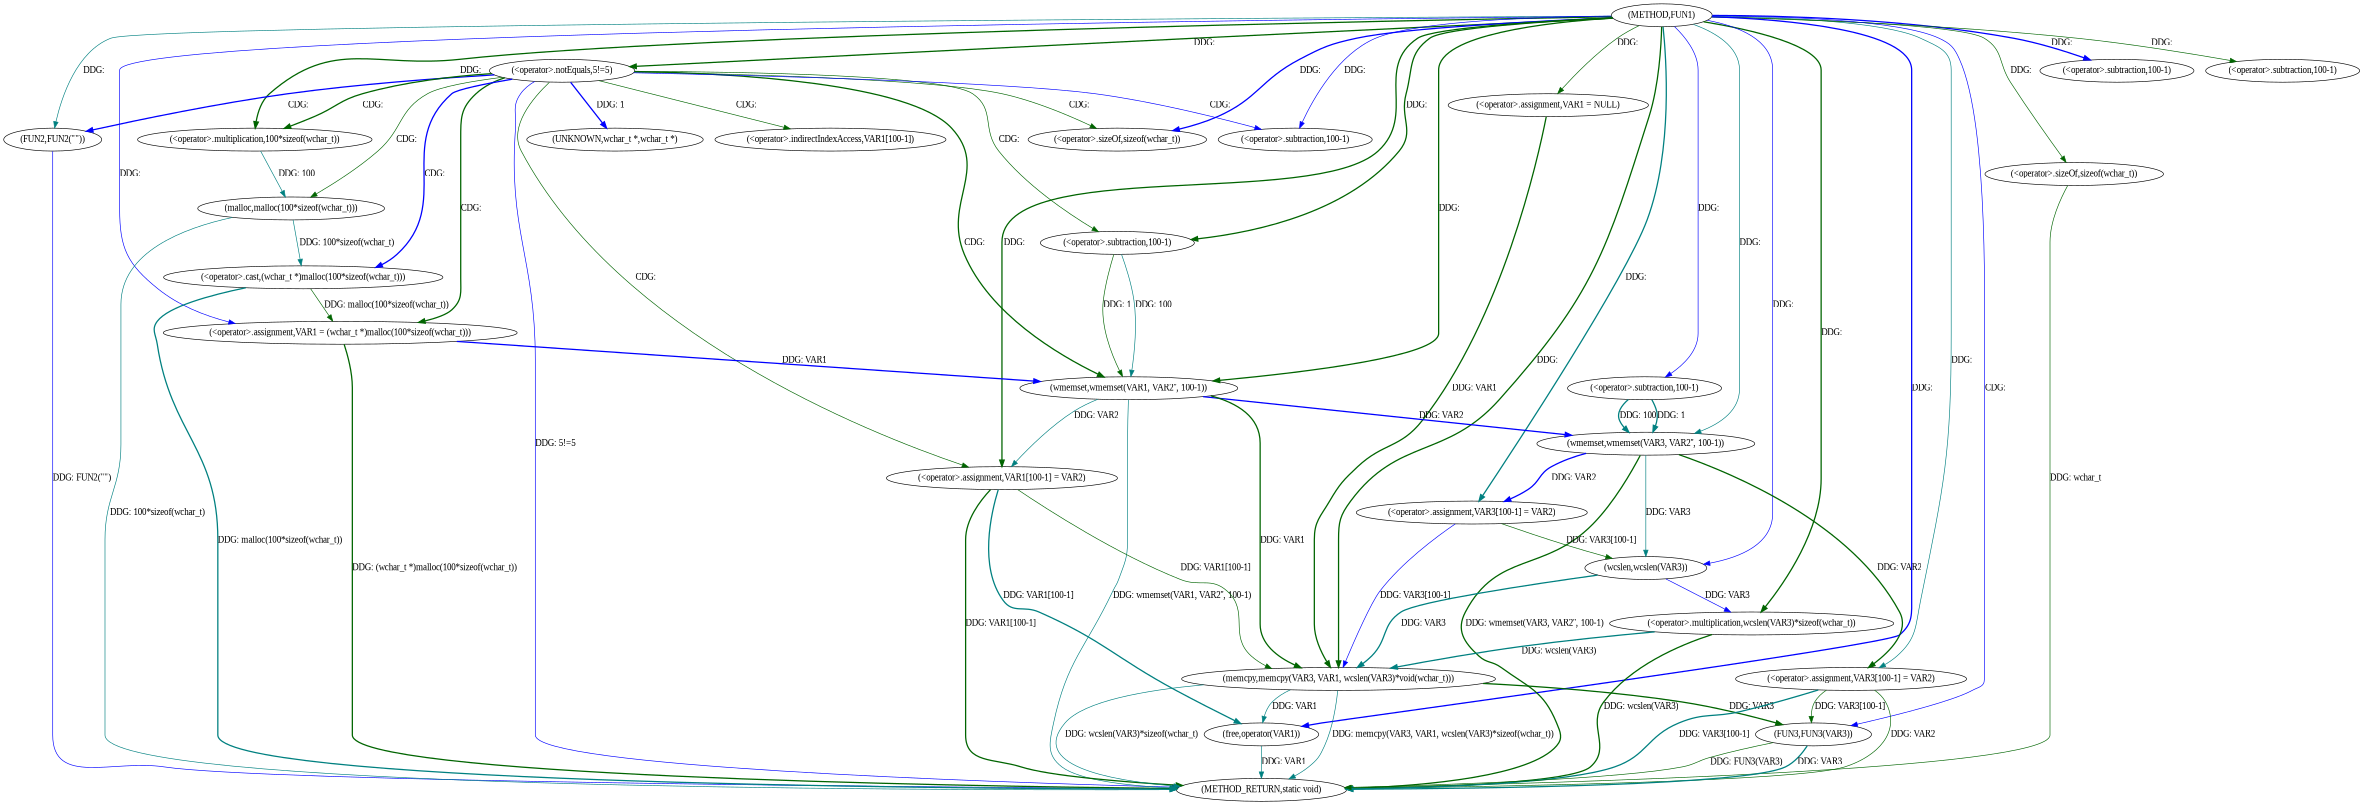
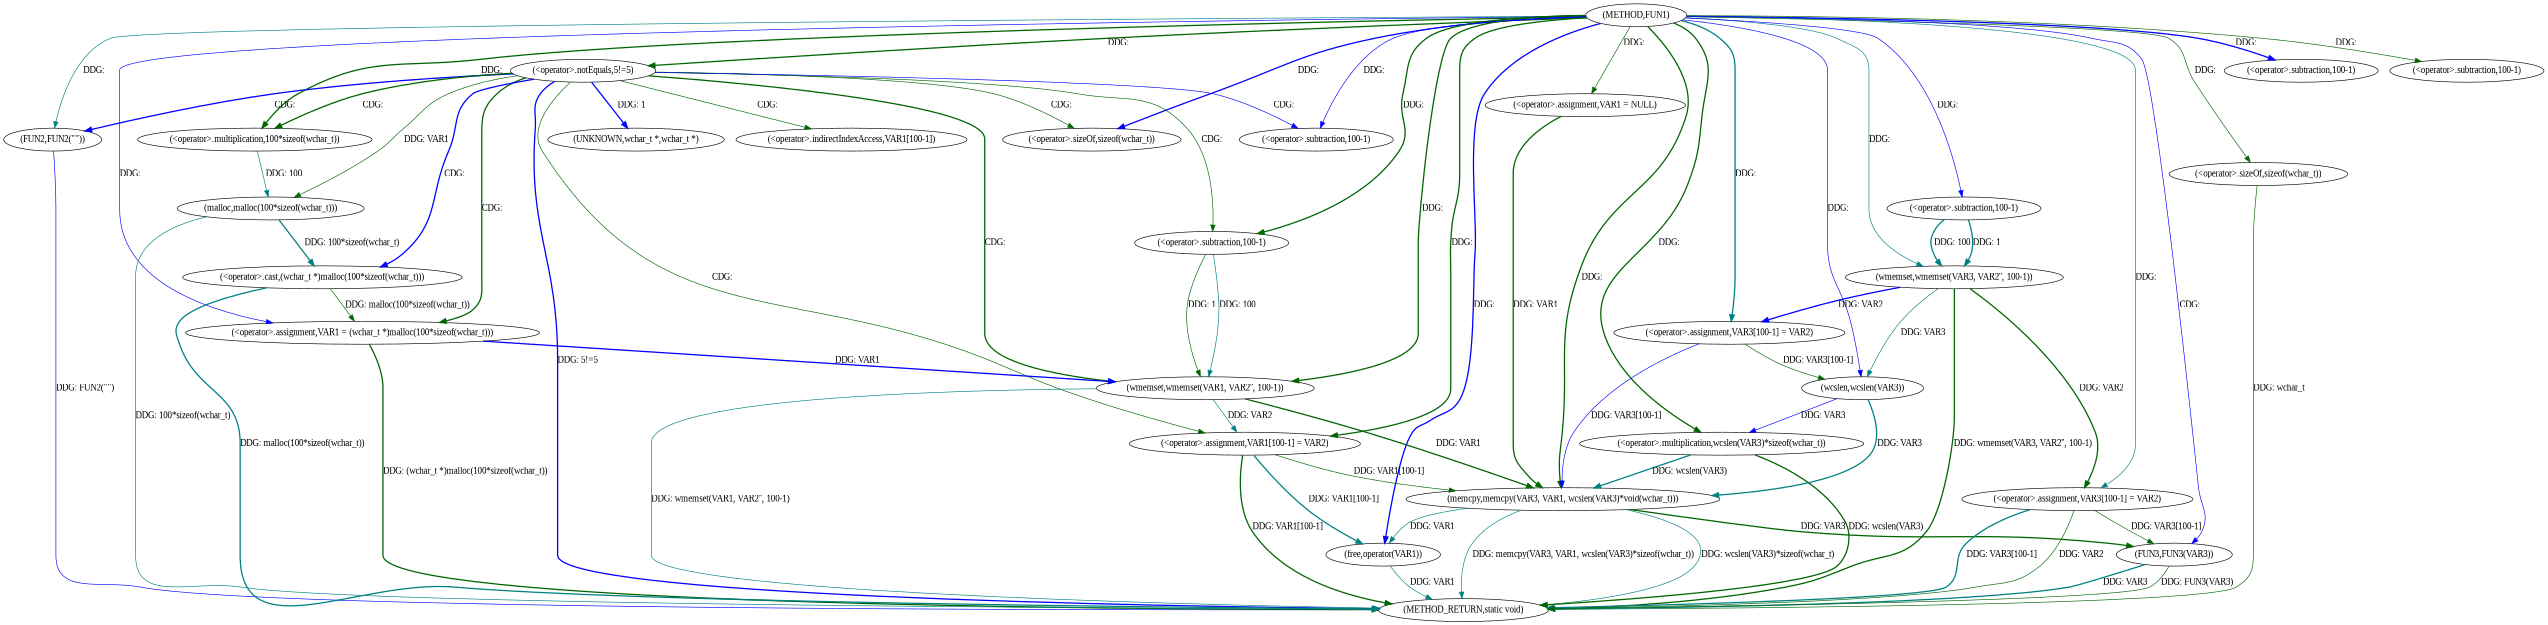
(408, 140) -> (426, 140)
(297, 240) -> (295, 240)
(1384, 416) -> none
(535, 724) -> (721, 586)
